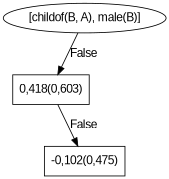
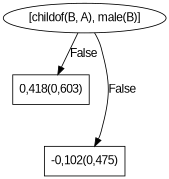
(66, 122) -> (108, 85)
